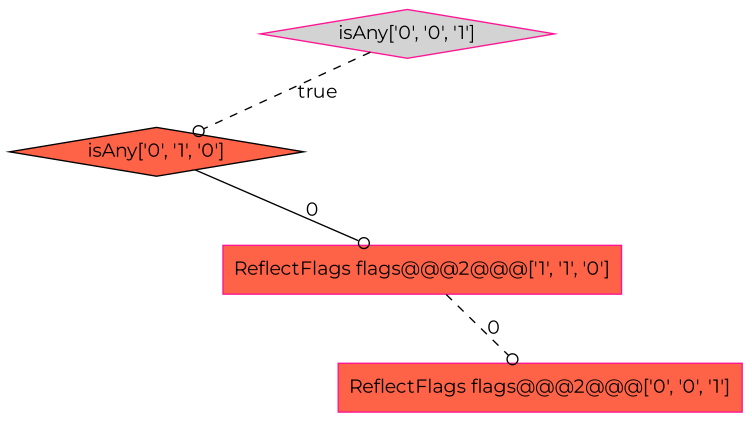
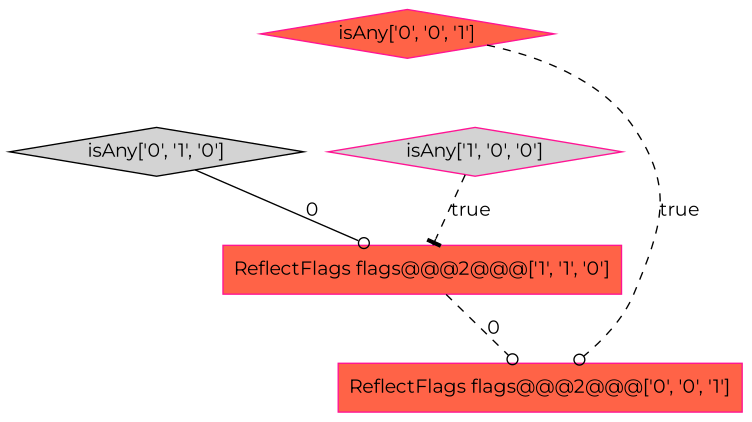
(407, 34) -> (407, 34)
(287, 91) -> (653, 165)
(157, 152) -> (157, 152)
none -> (475, 152)
